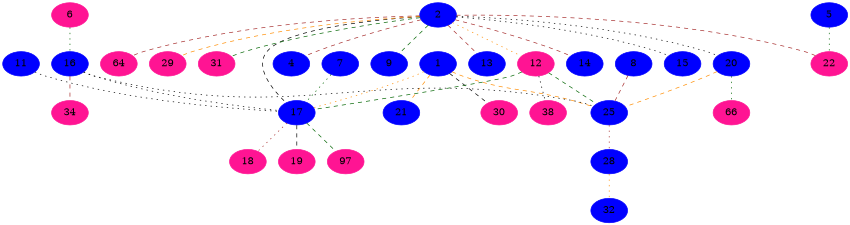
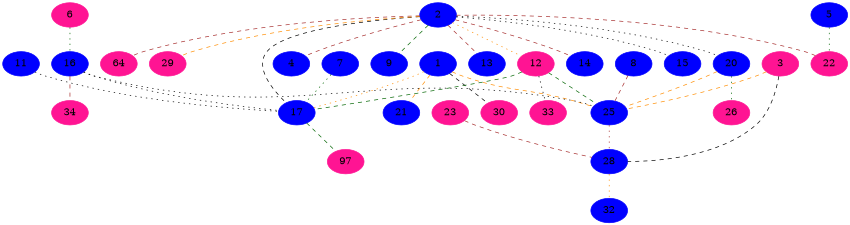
(217, 64) -> none
none -> (780, 64)
none -> (450, 113)
(548, 113) -> (548, 113)
(731, 113) -> (731, 113)
(248, 162) -> none
(297, 162) -> none
